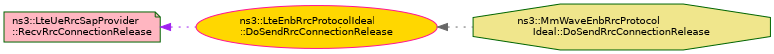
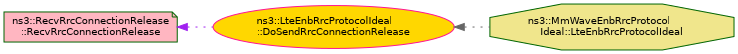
(82, 27) -> (91, 27)
(622, 27) -> (612, 27)
